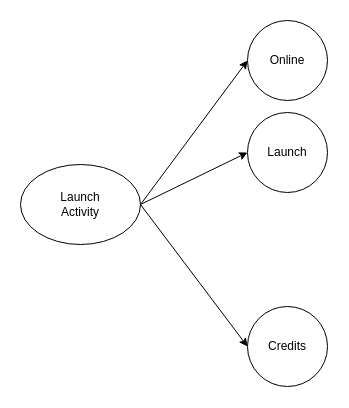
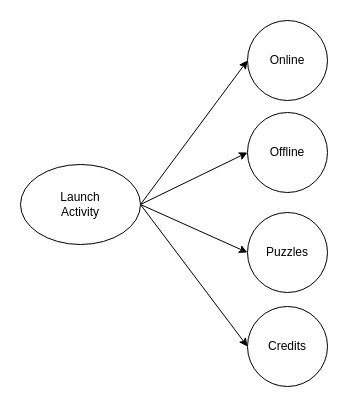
(288, 153) -> (288, 153)
none -> (193, 228)
none -> (288, 253)
